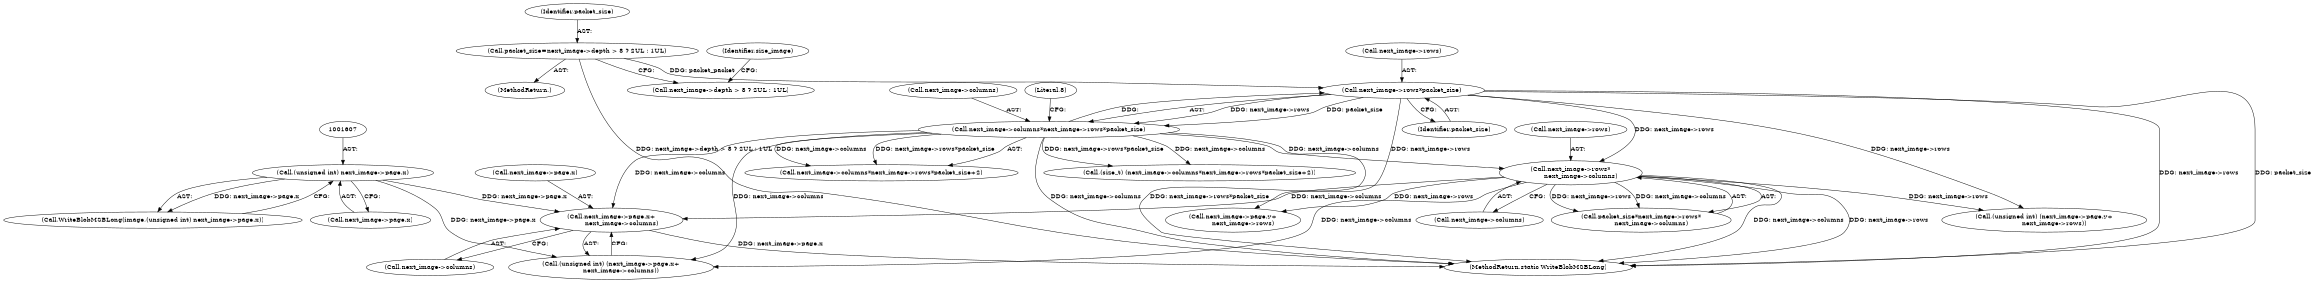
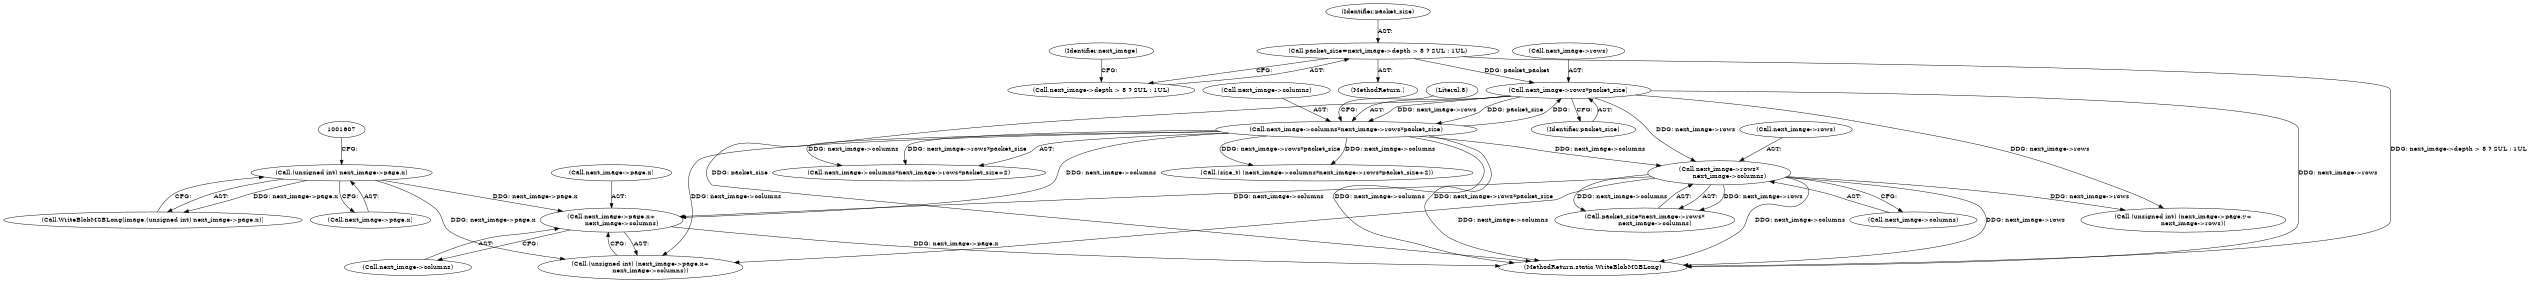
(758, 51) -> (1101, 51)
none -> (1257, 76)
(352, 149) -> (351, 149)
(1233, 220) -> none
